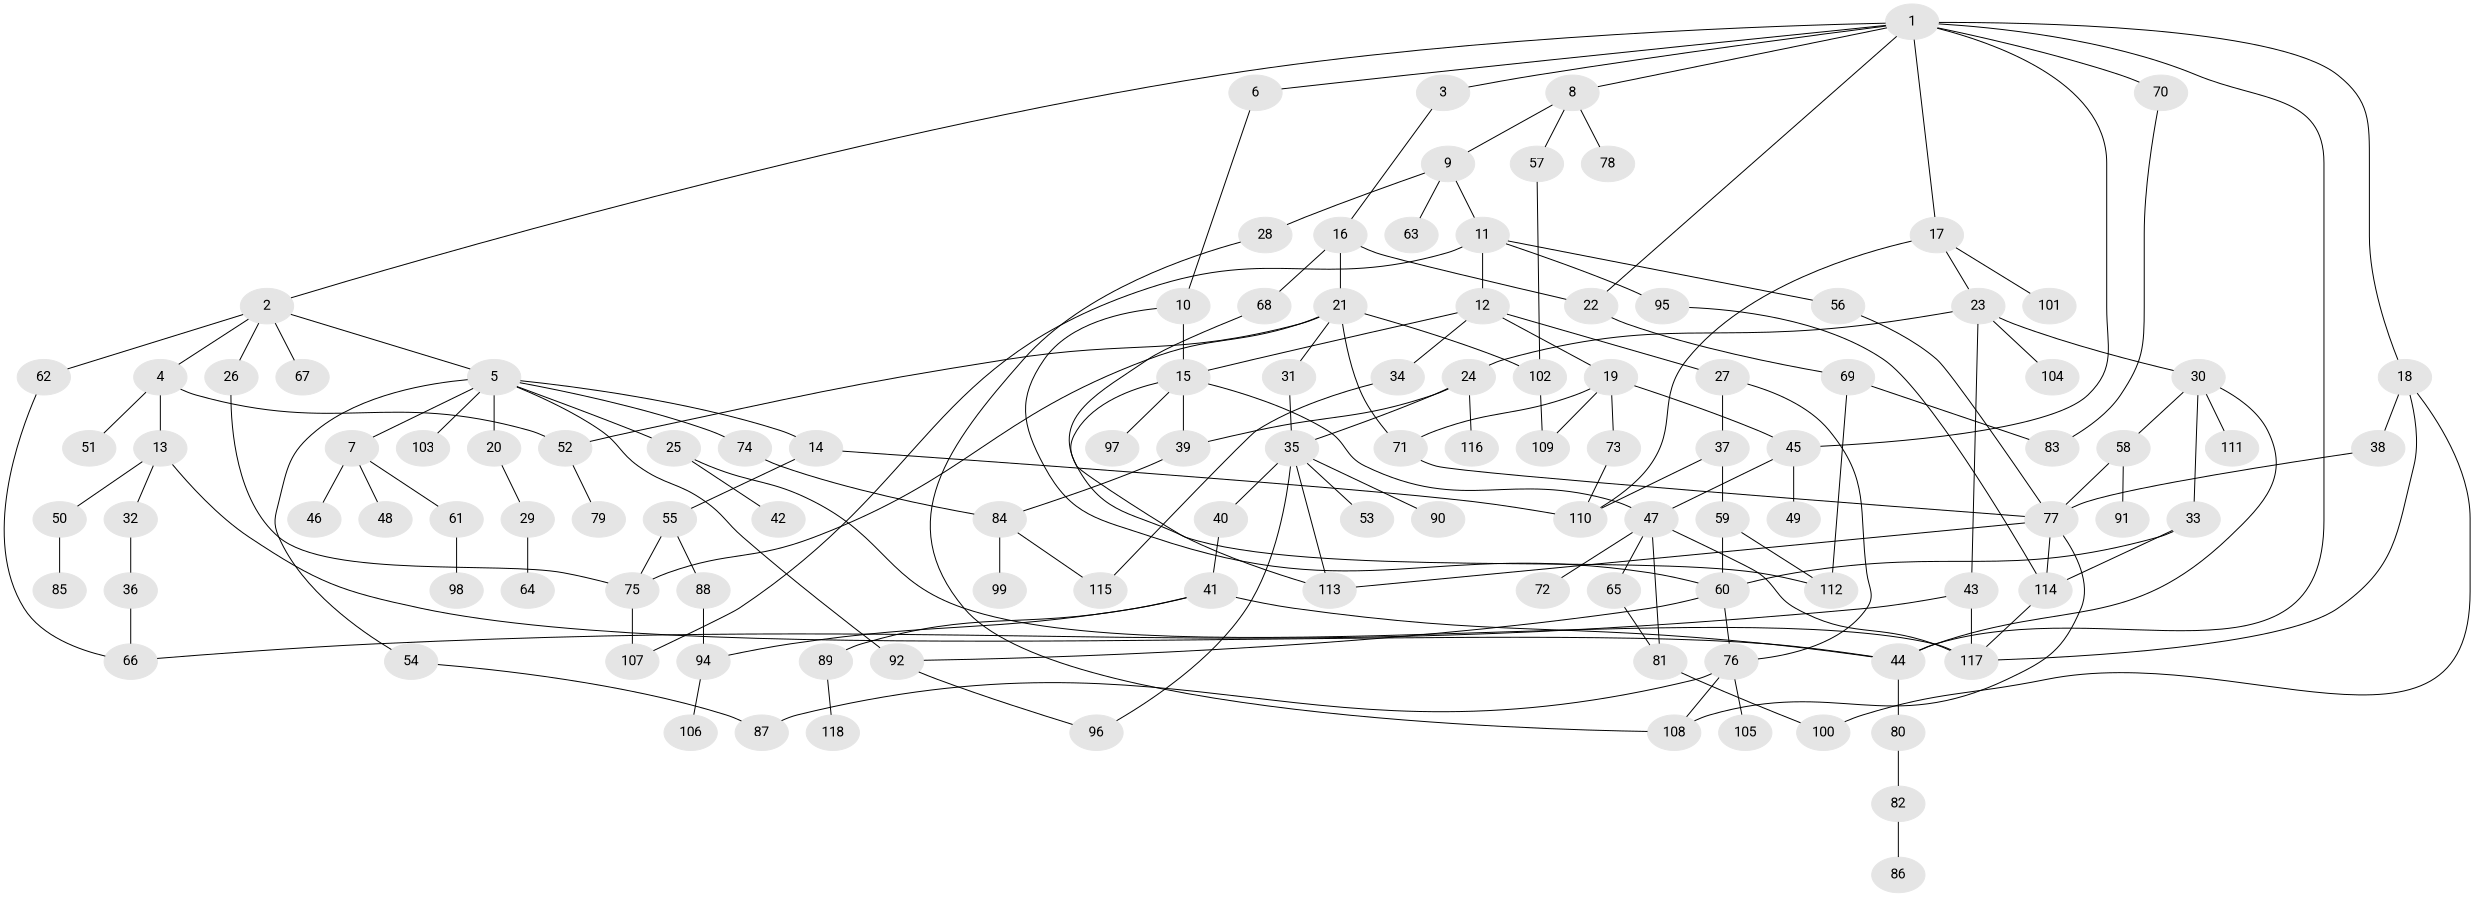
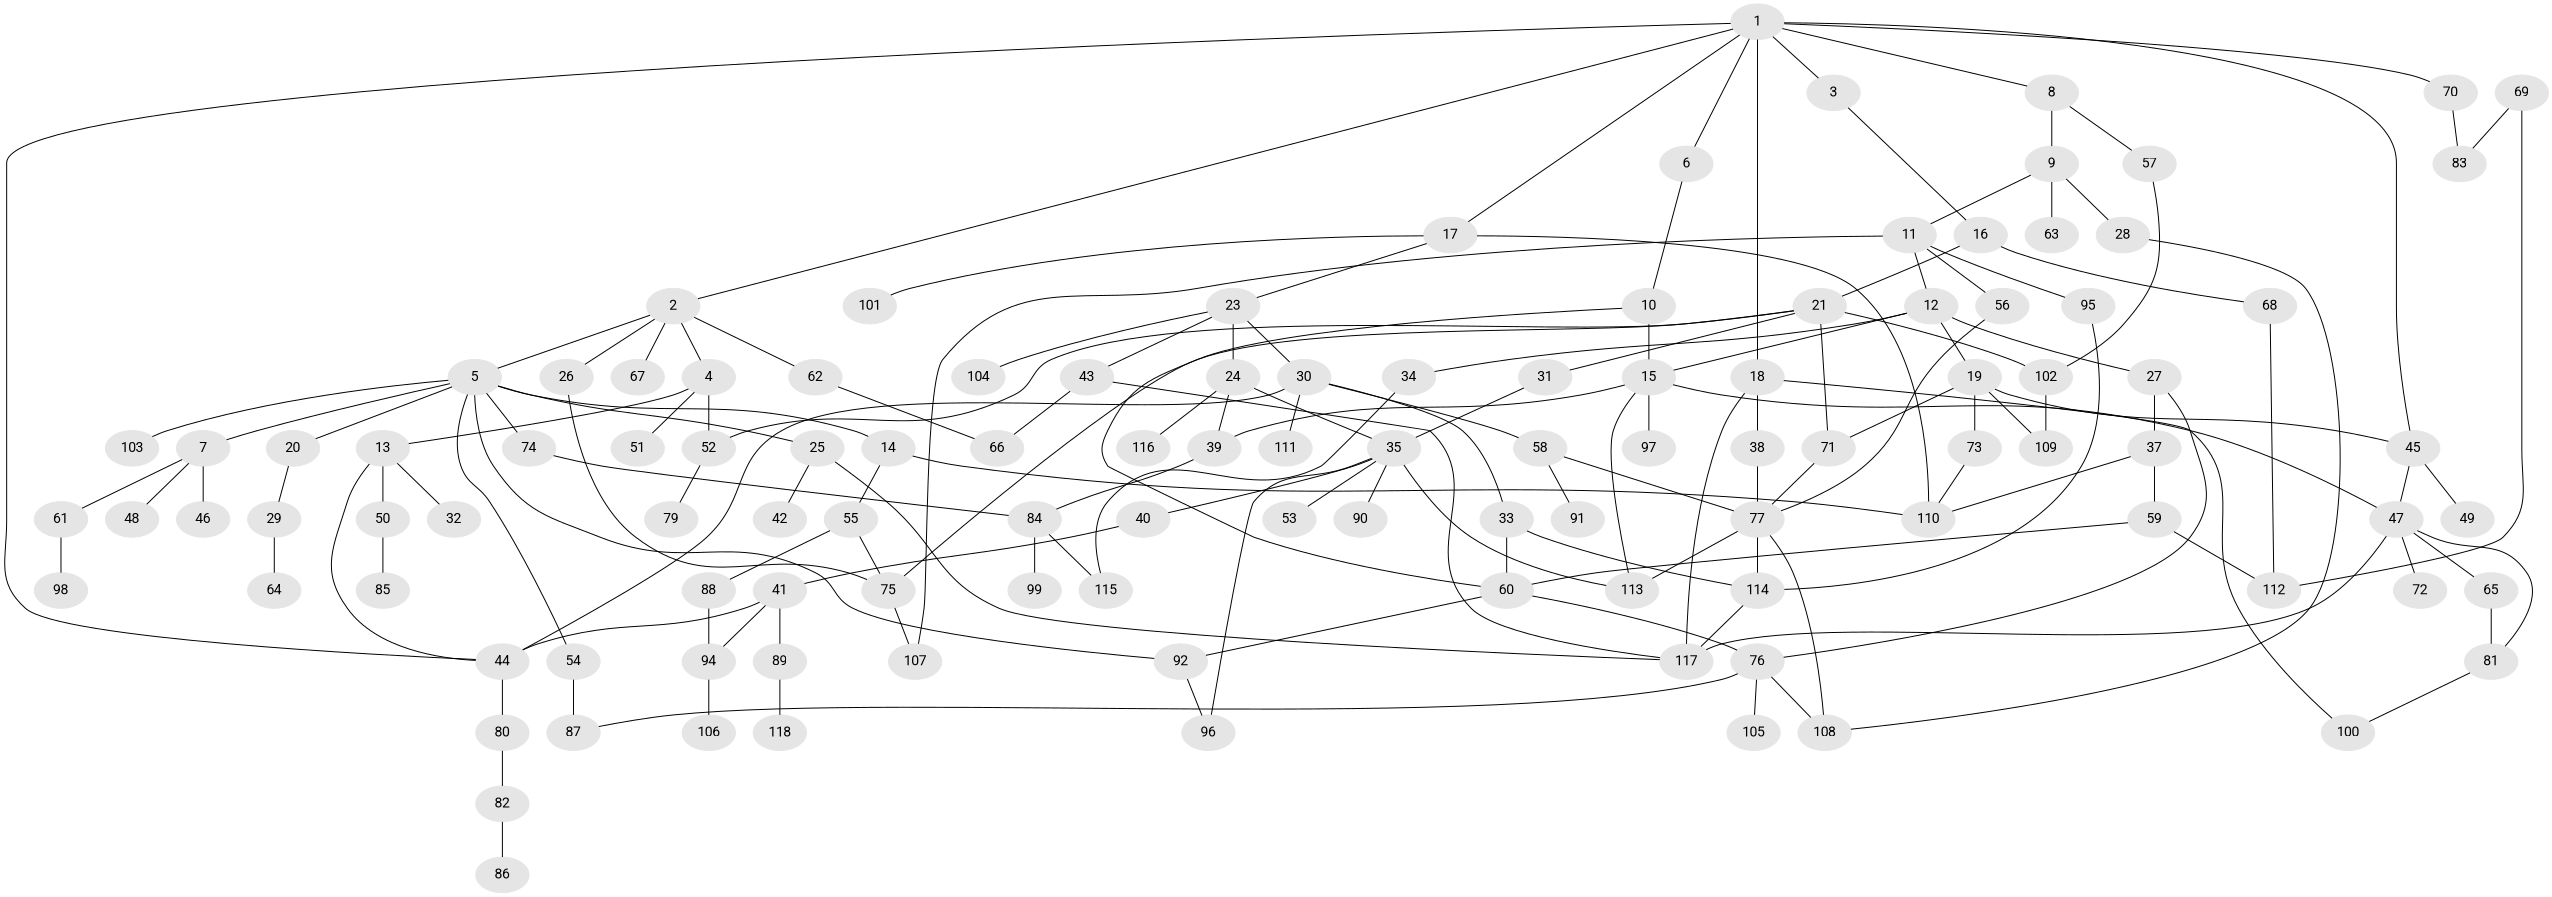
(1608, 164) -> none
(1591, 306) -> none
(131, 591) -> none
